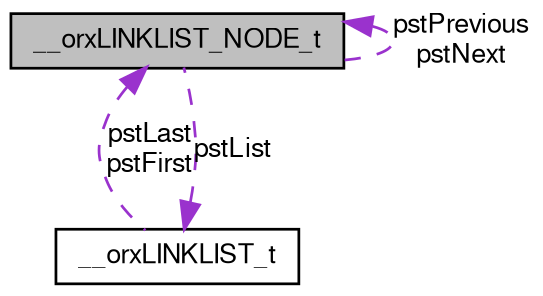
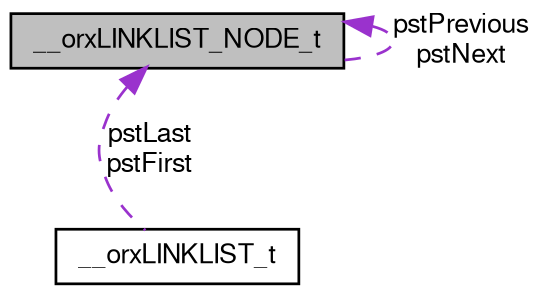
(195, 135) -> none
